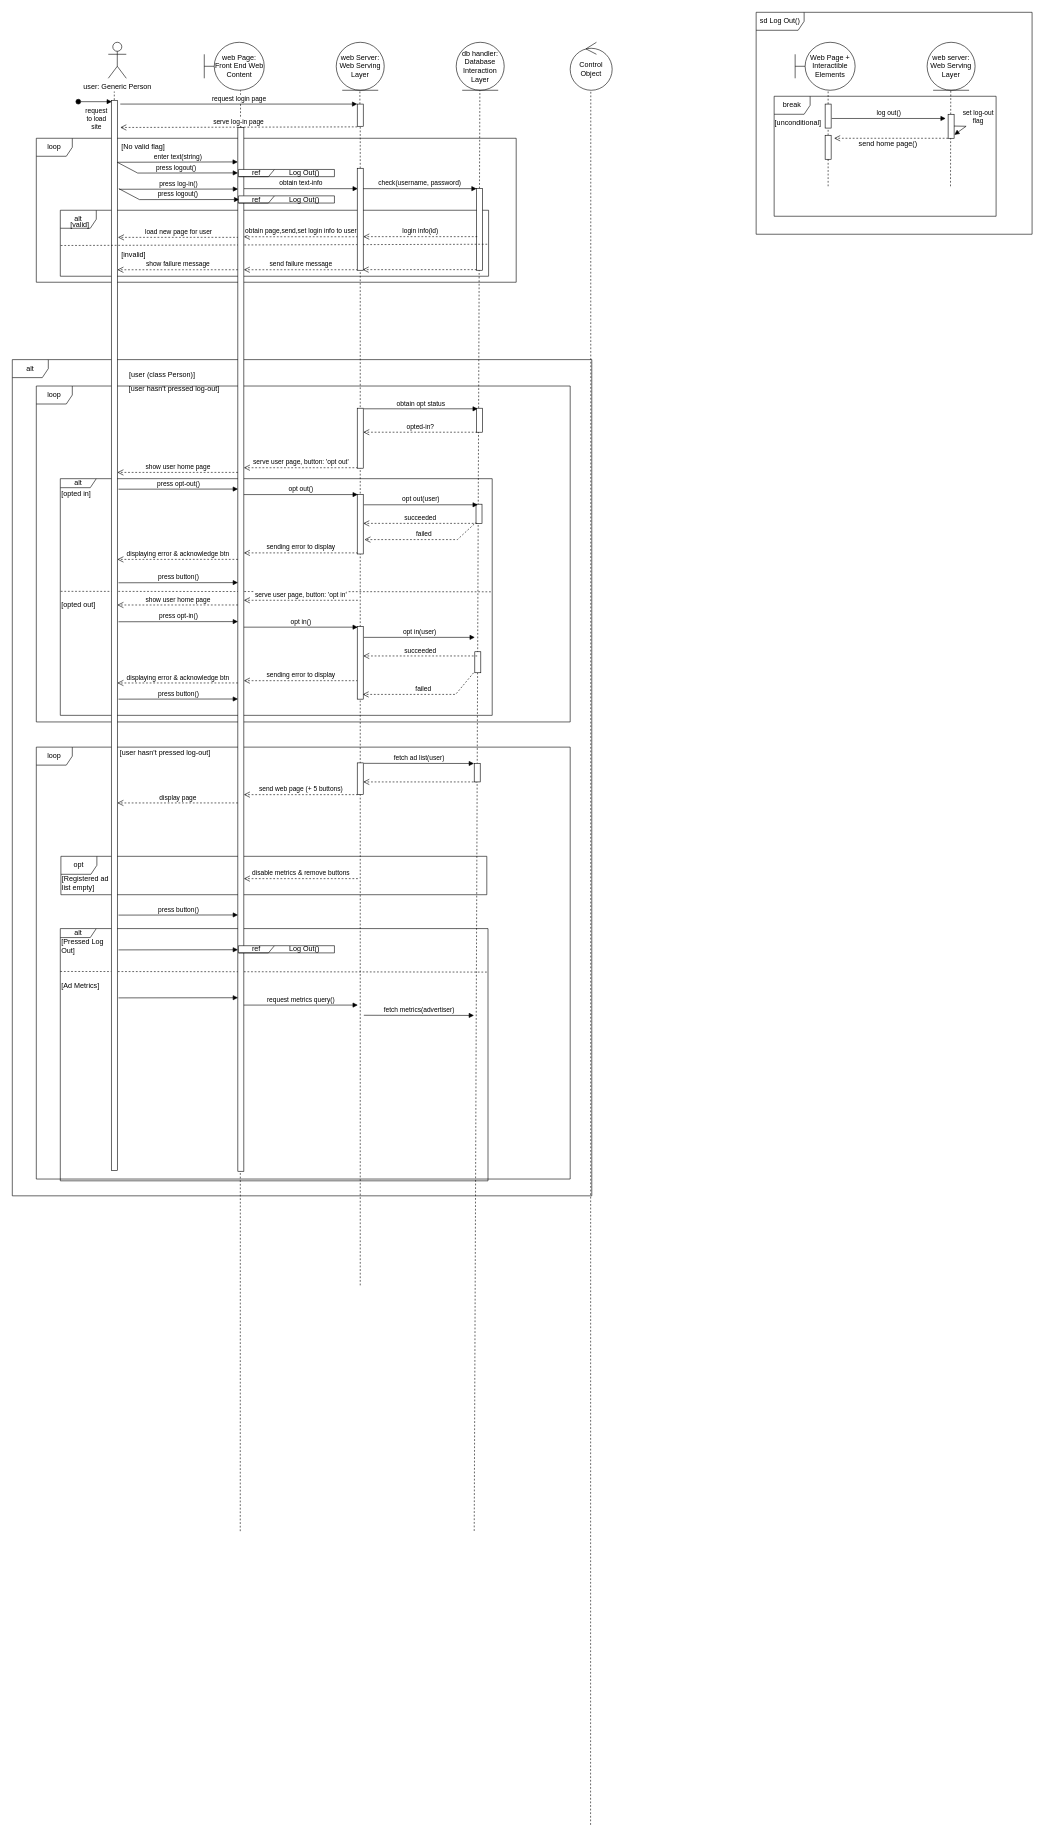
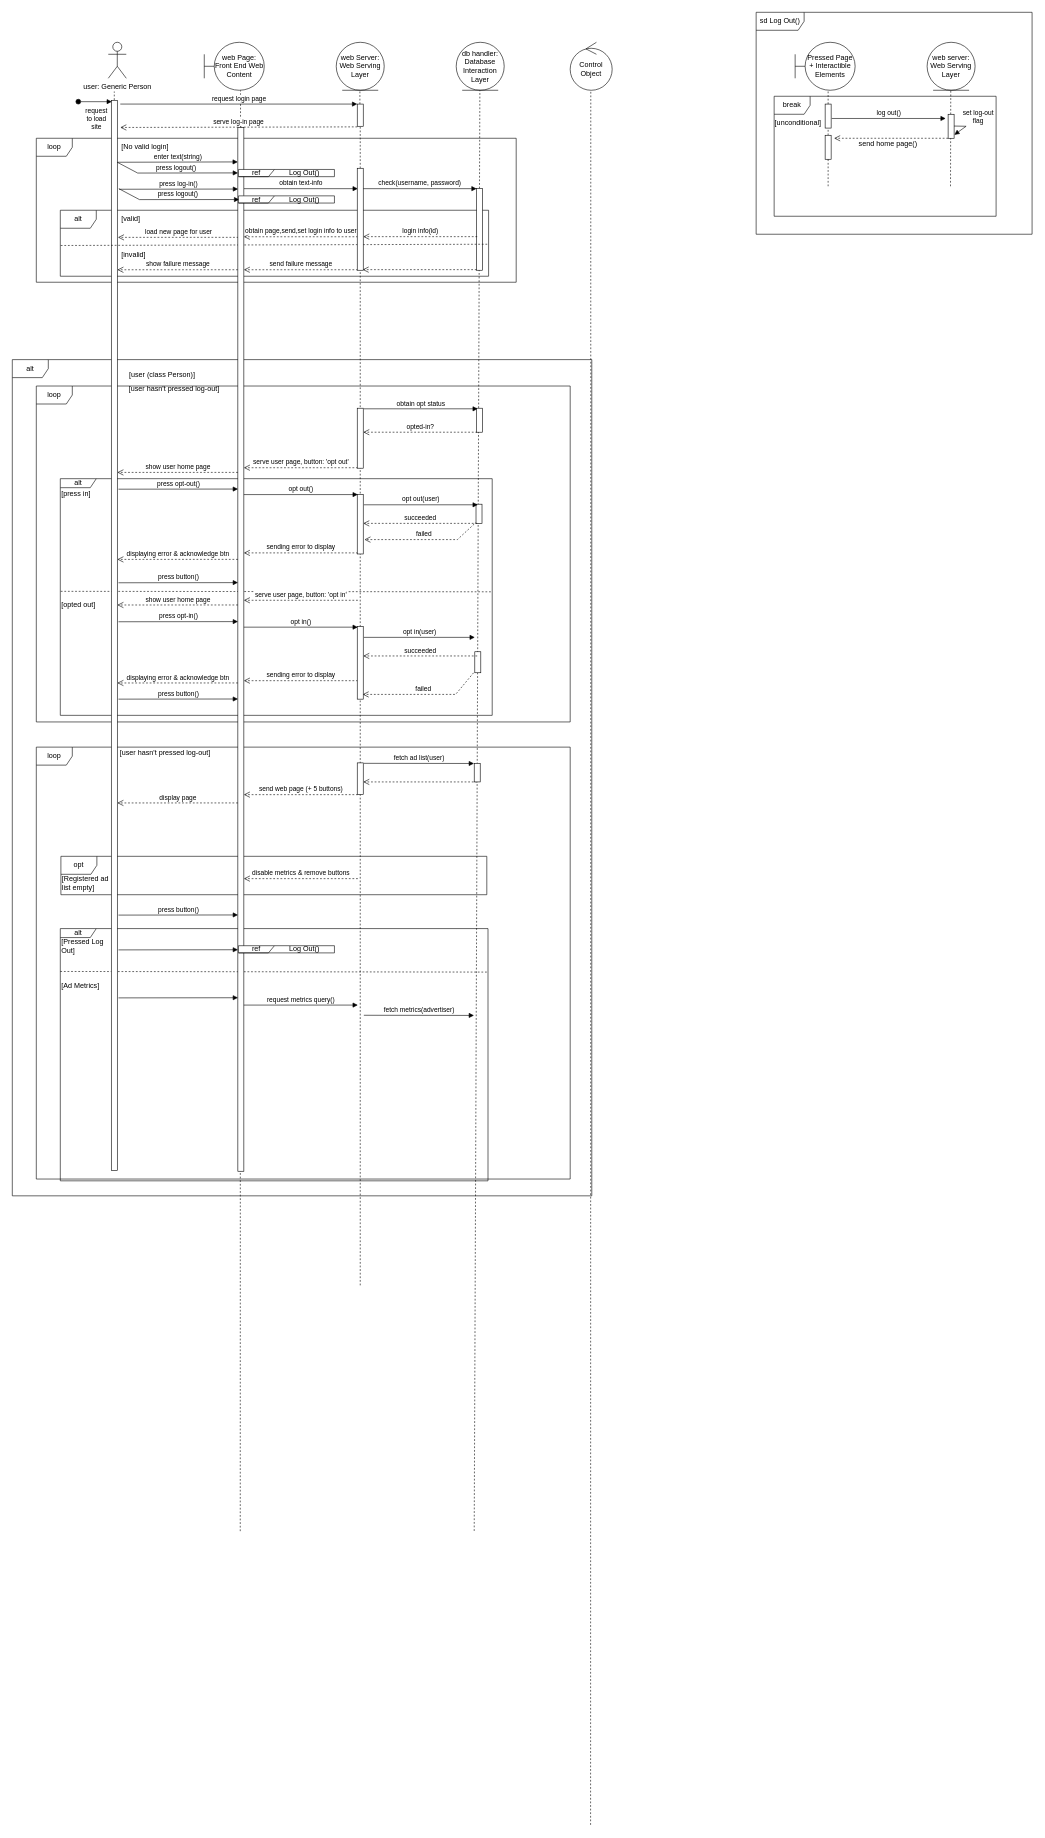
(830, 66) -> (830, 66)
(147, 147) -> (148, 147)
(87, 225) -> (138, 219)
(80, 494) -> (80, 494)
